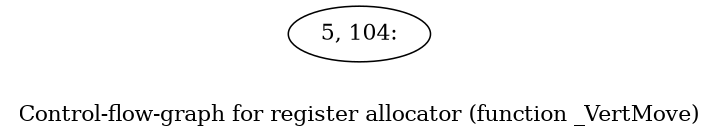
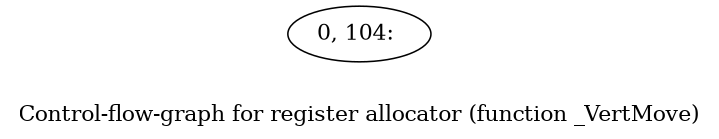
(359, 34) -> (359, 34)
